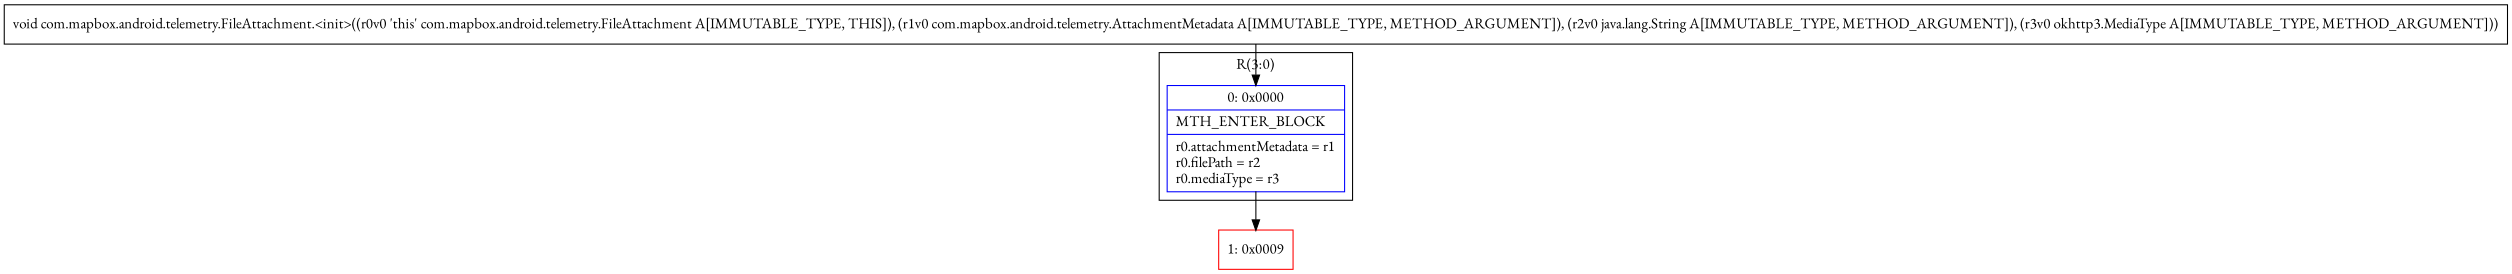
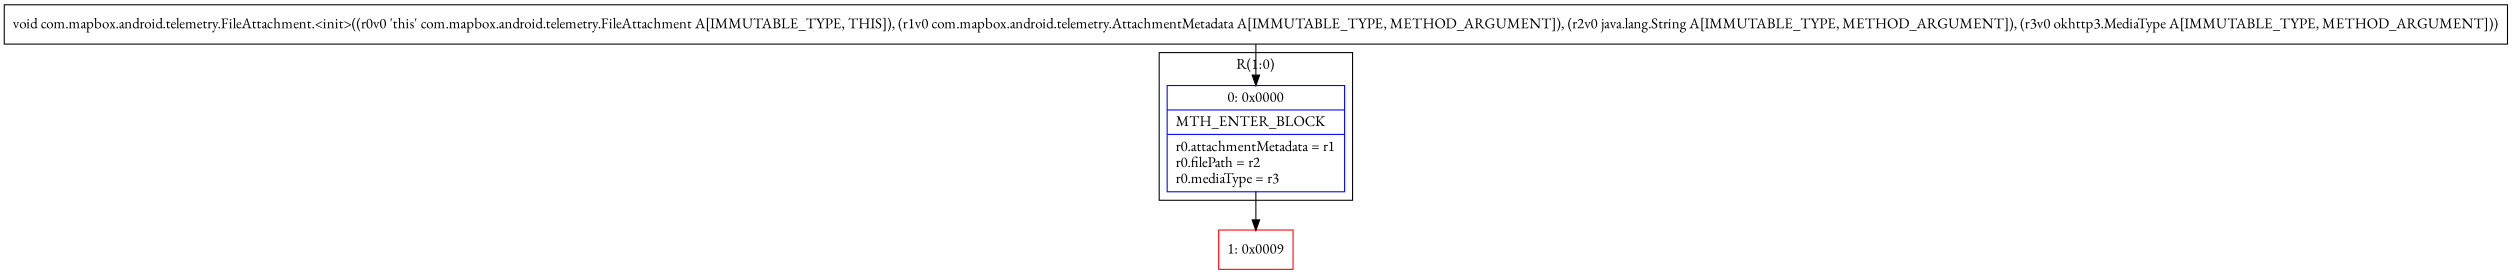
(1256, 65) -> (1256, 65)
